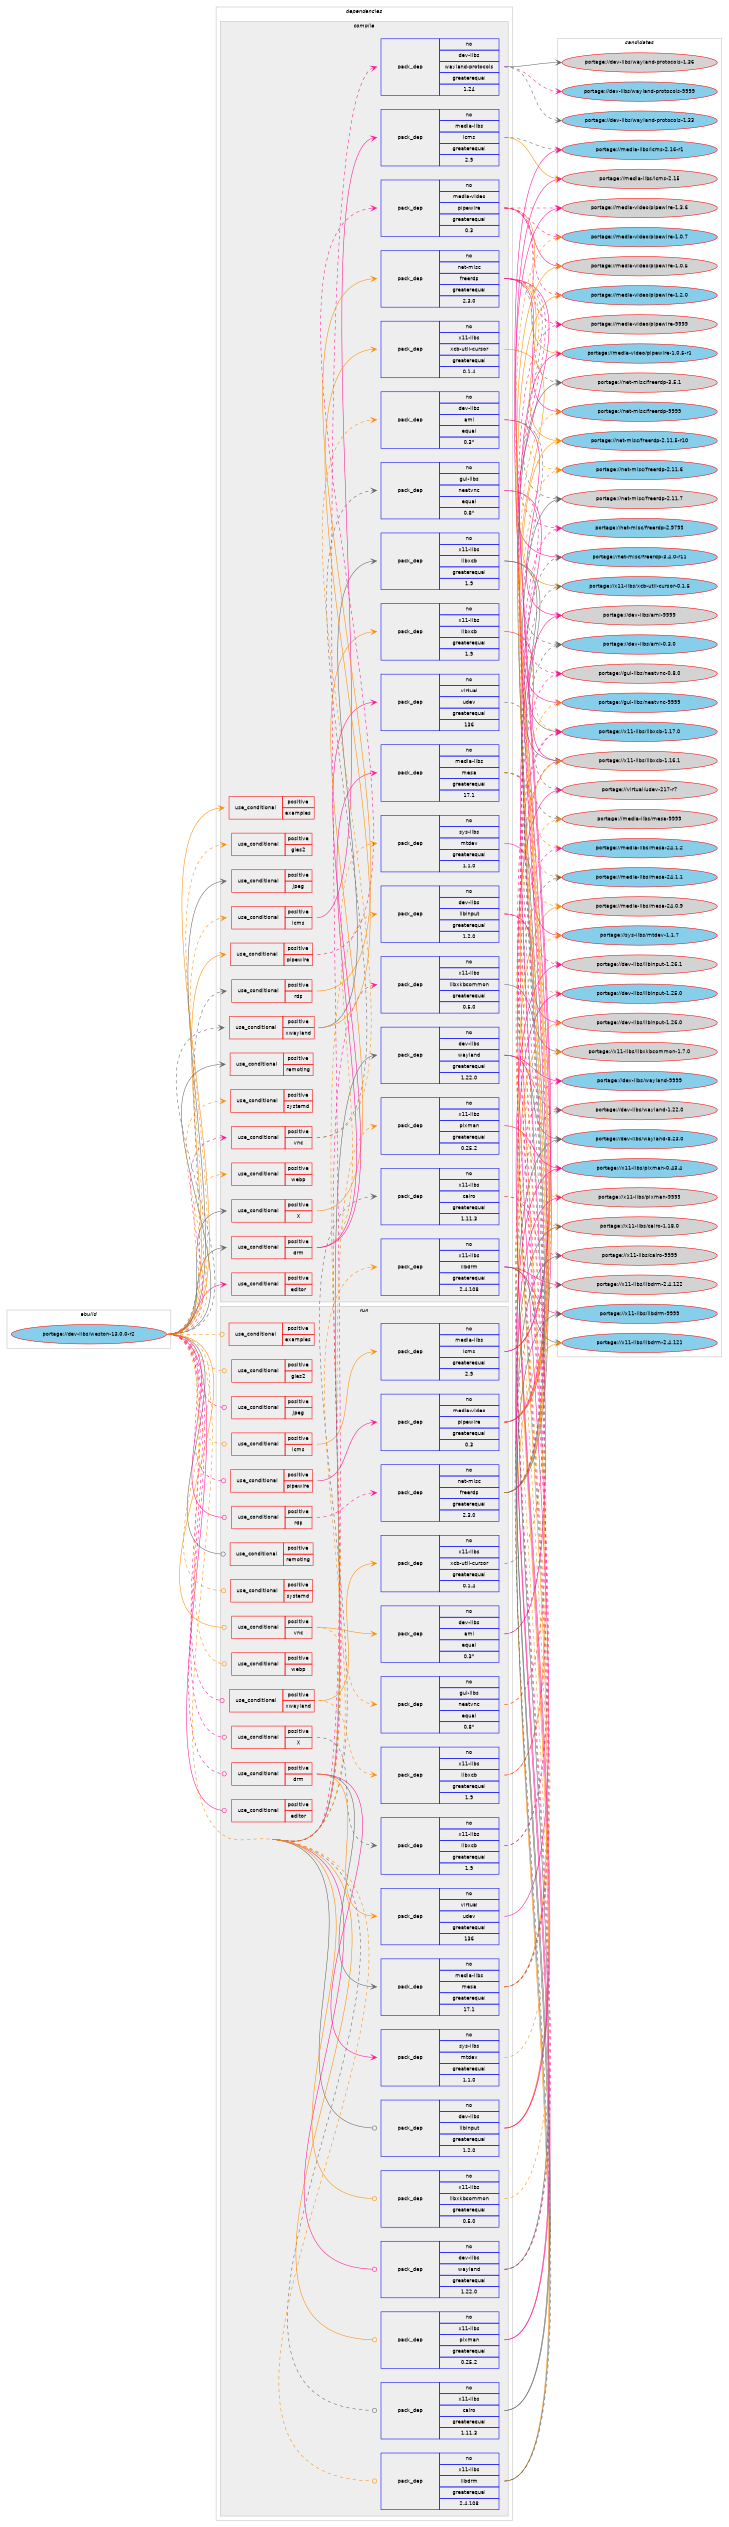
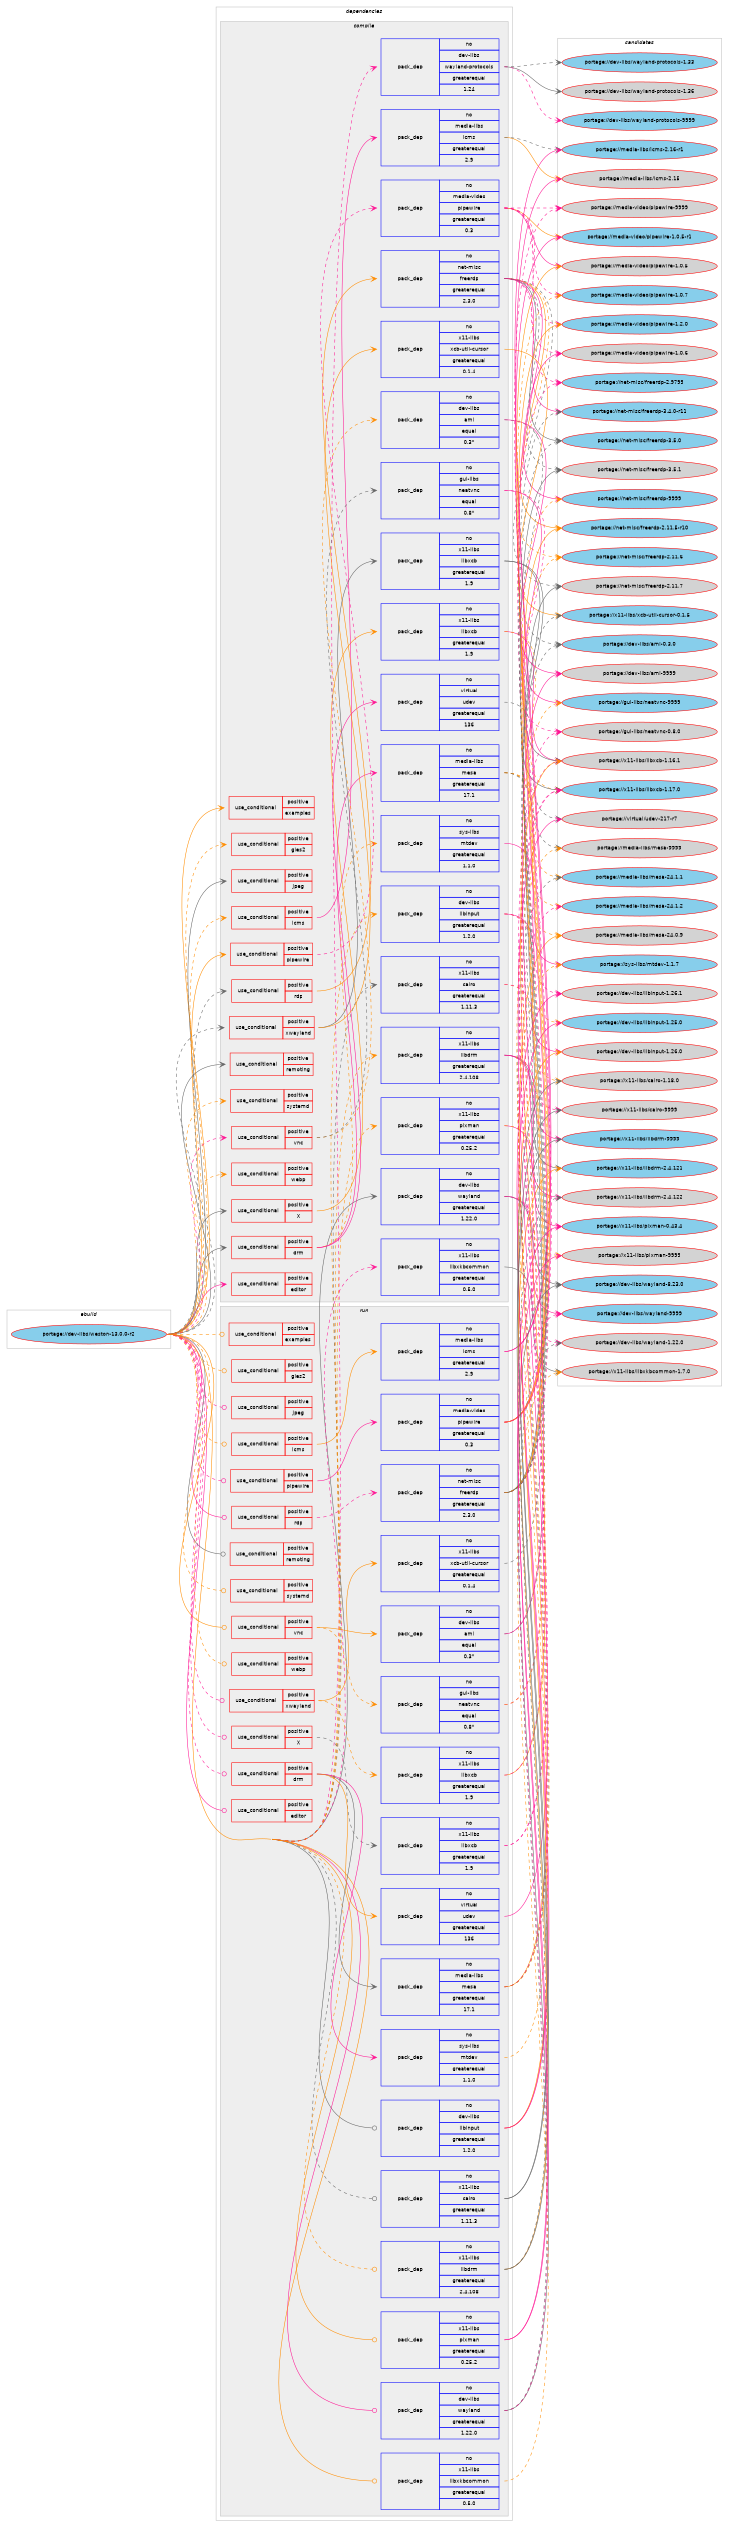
(640, 208) -> (640, 354)
none -> (640, 441)
